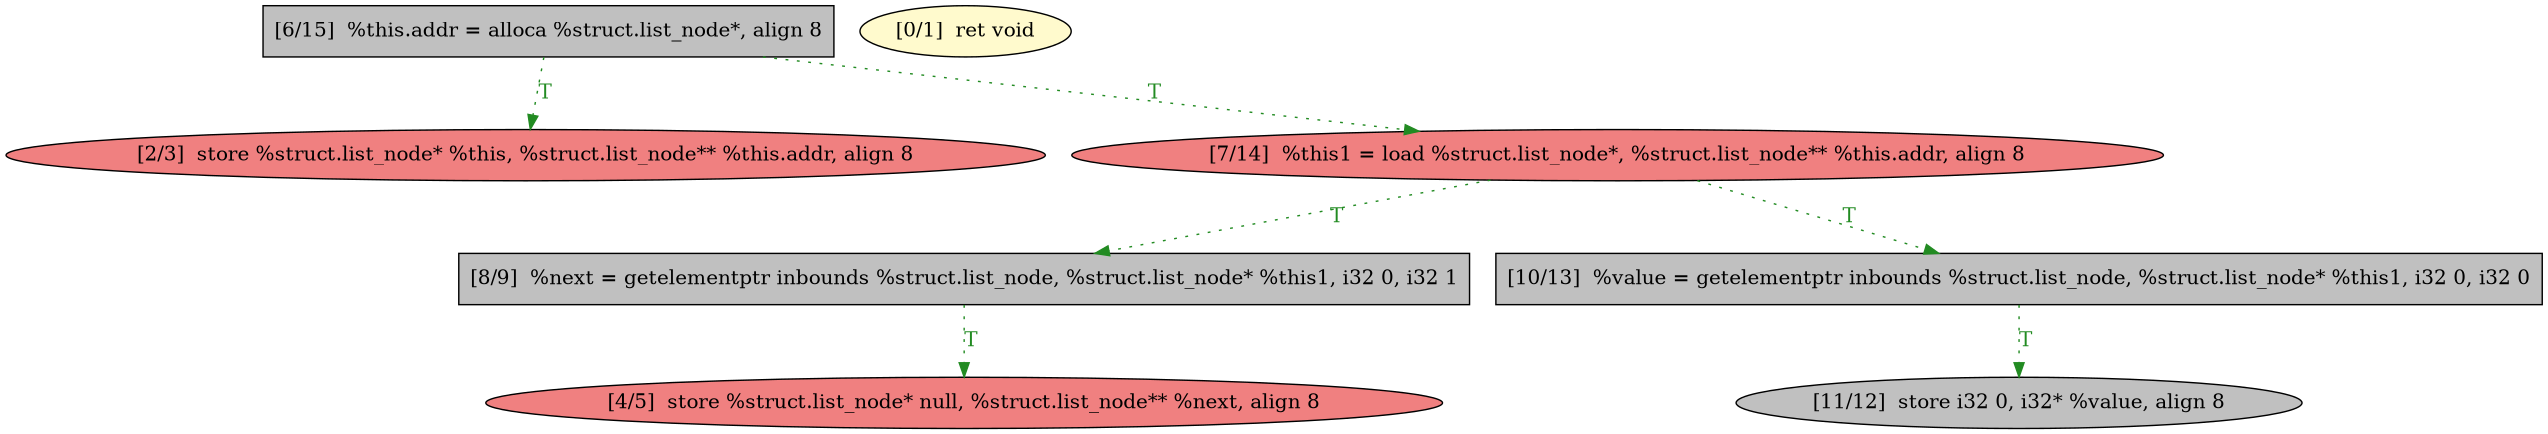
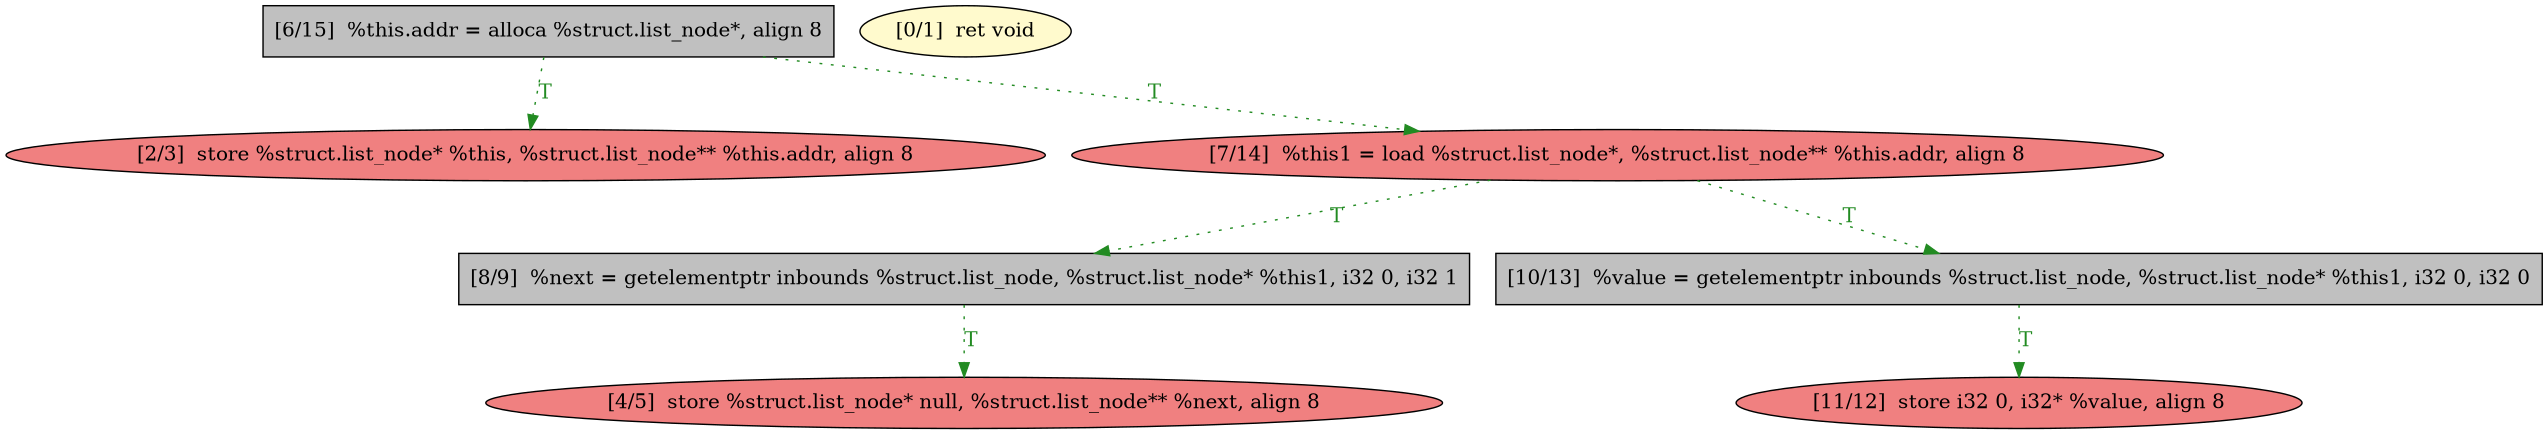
(2019, 403) -> (2019, 403)
